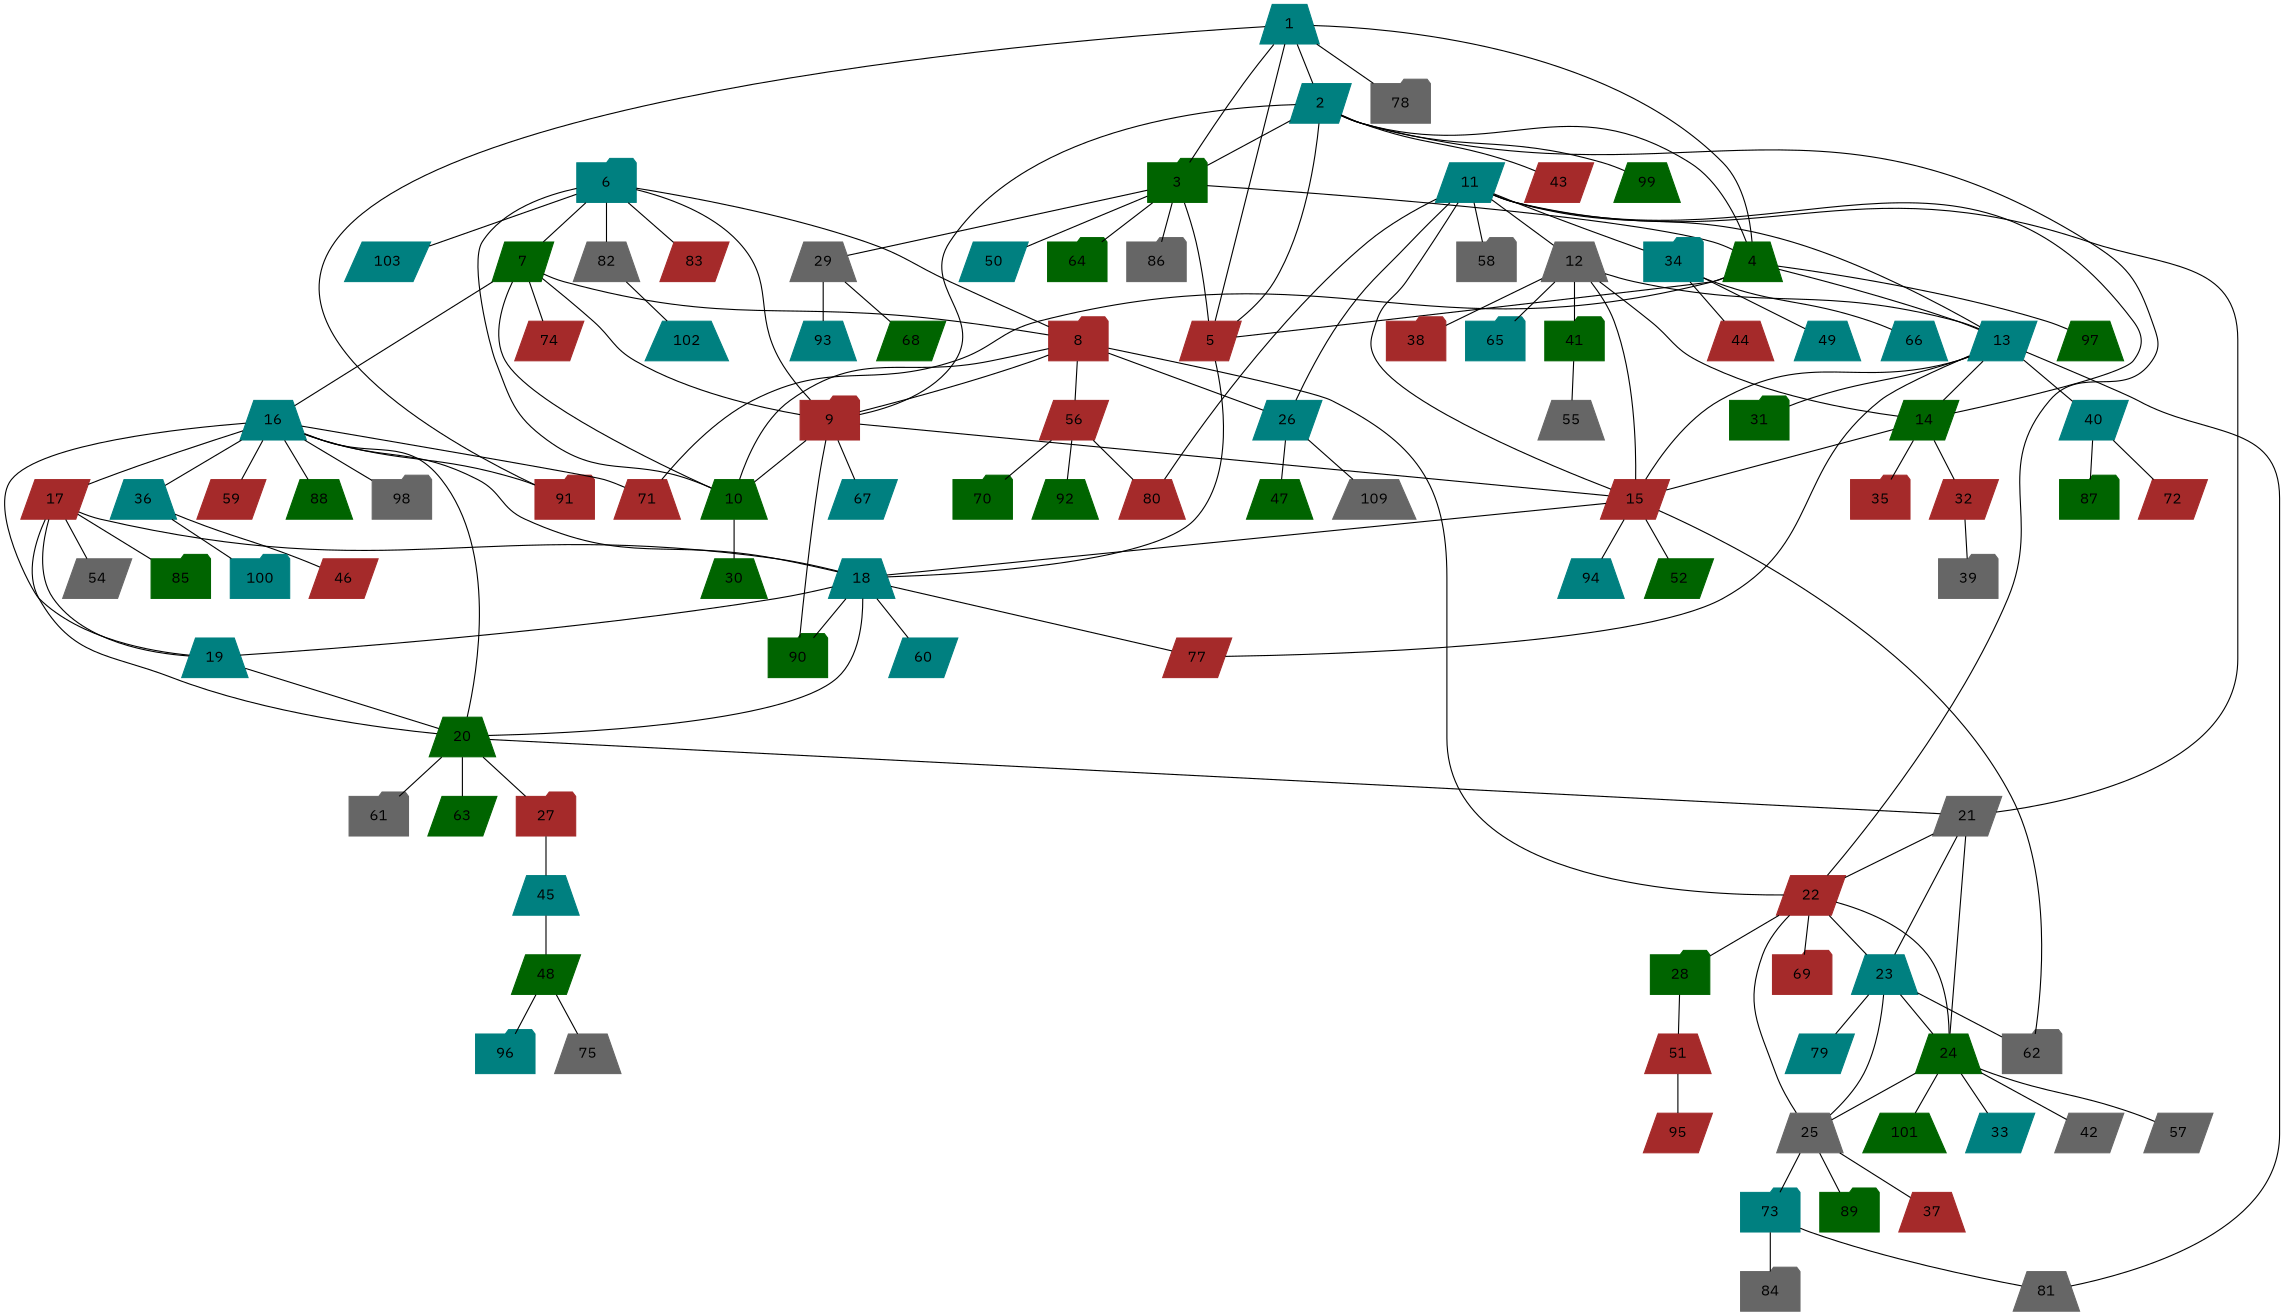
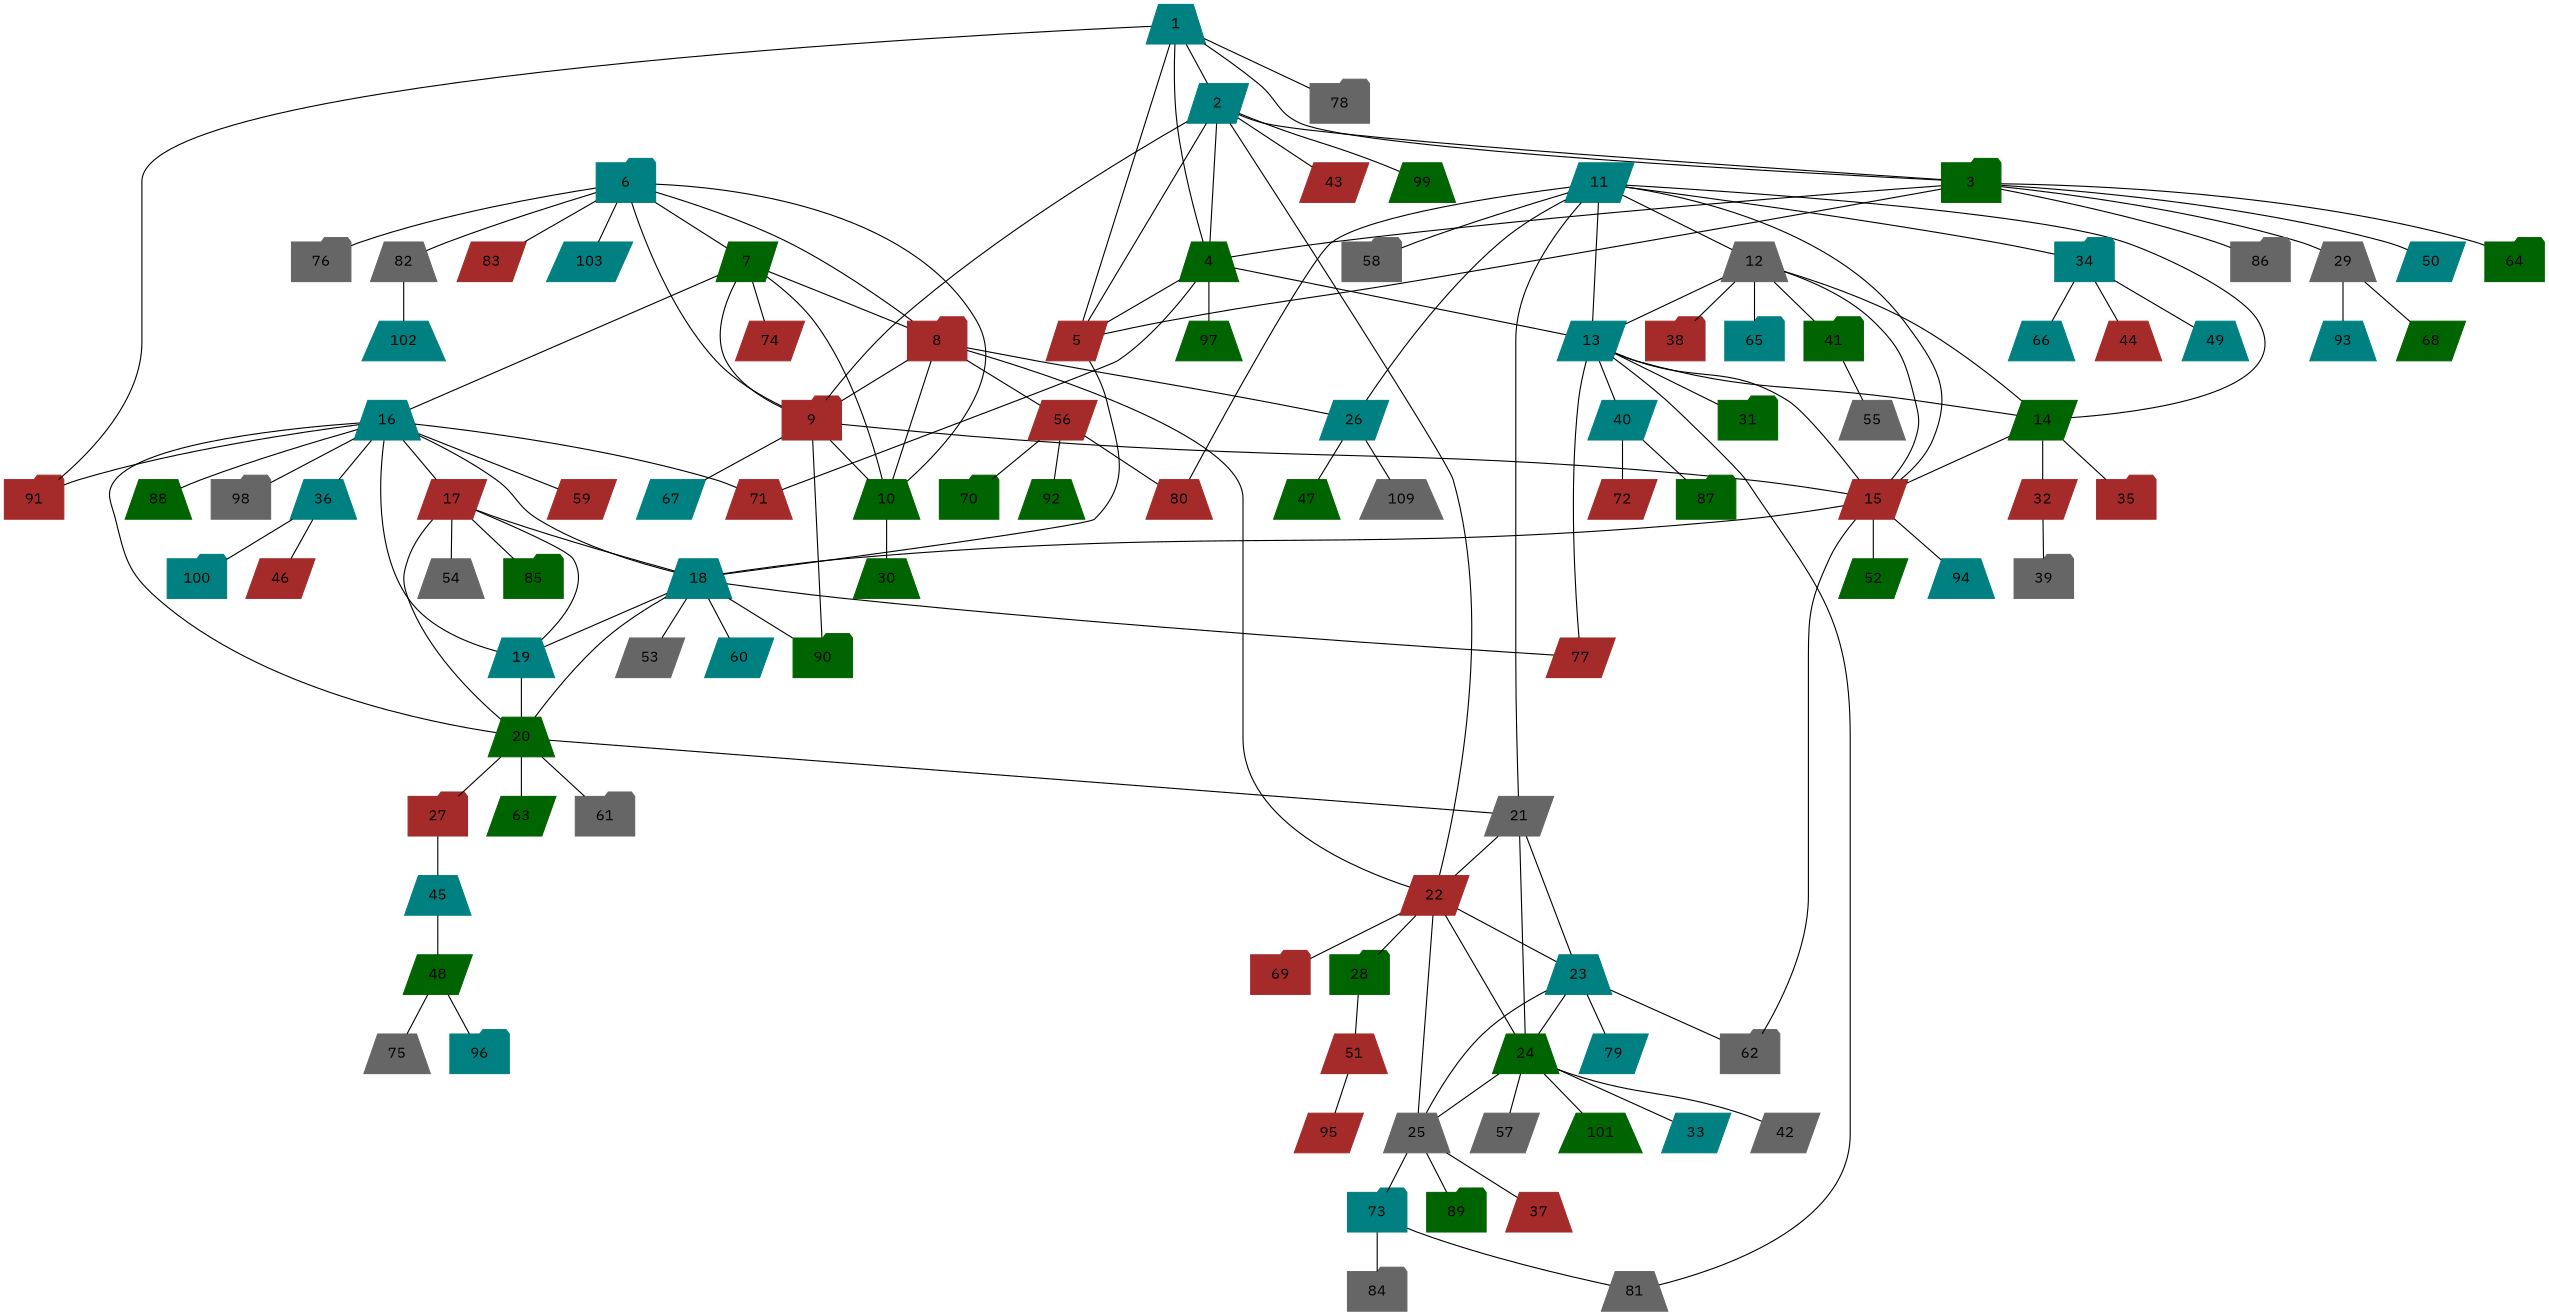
none -> (321, 262)
(97, 579) -> (451, 579)
none -> (650, 658)
